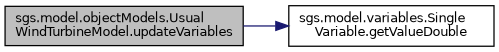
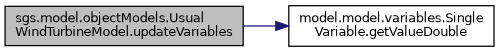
(391, 26) -> (391, 26)
